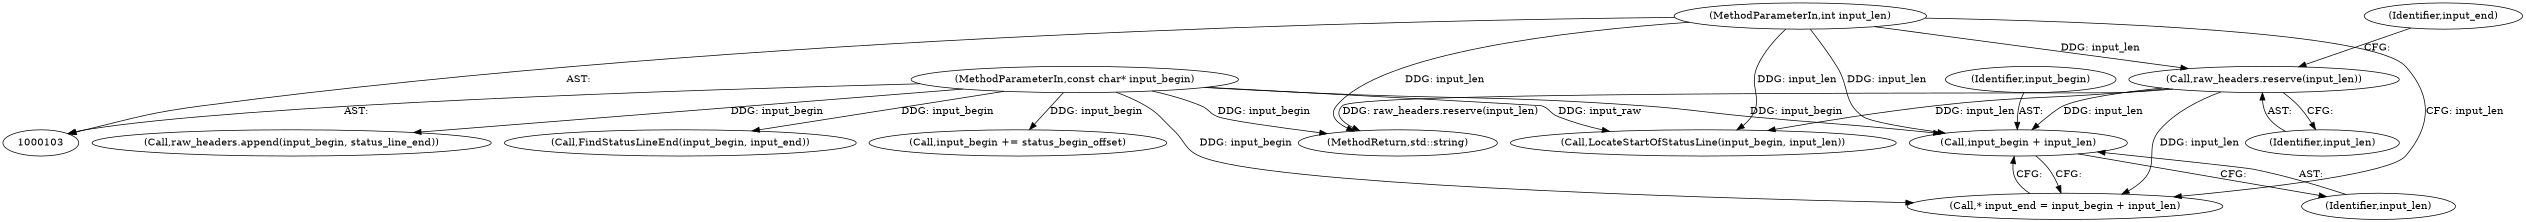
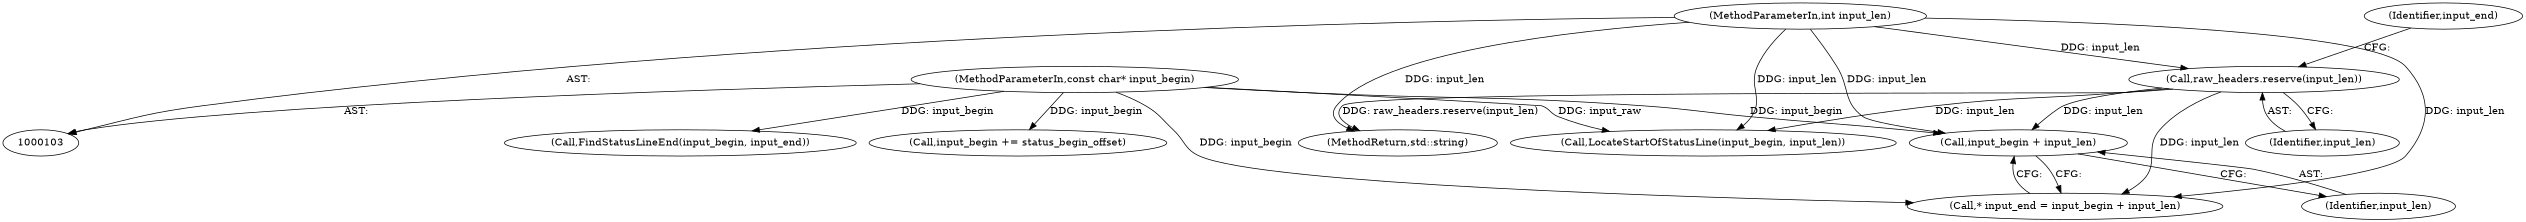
(2031, 79) -> none
(2465, 111) -> (2465, 111)
(1233, 120) -> none
(292, 143) -> none
